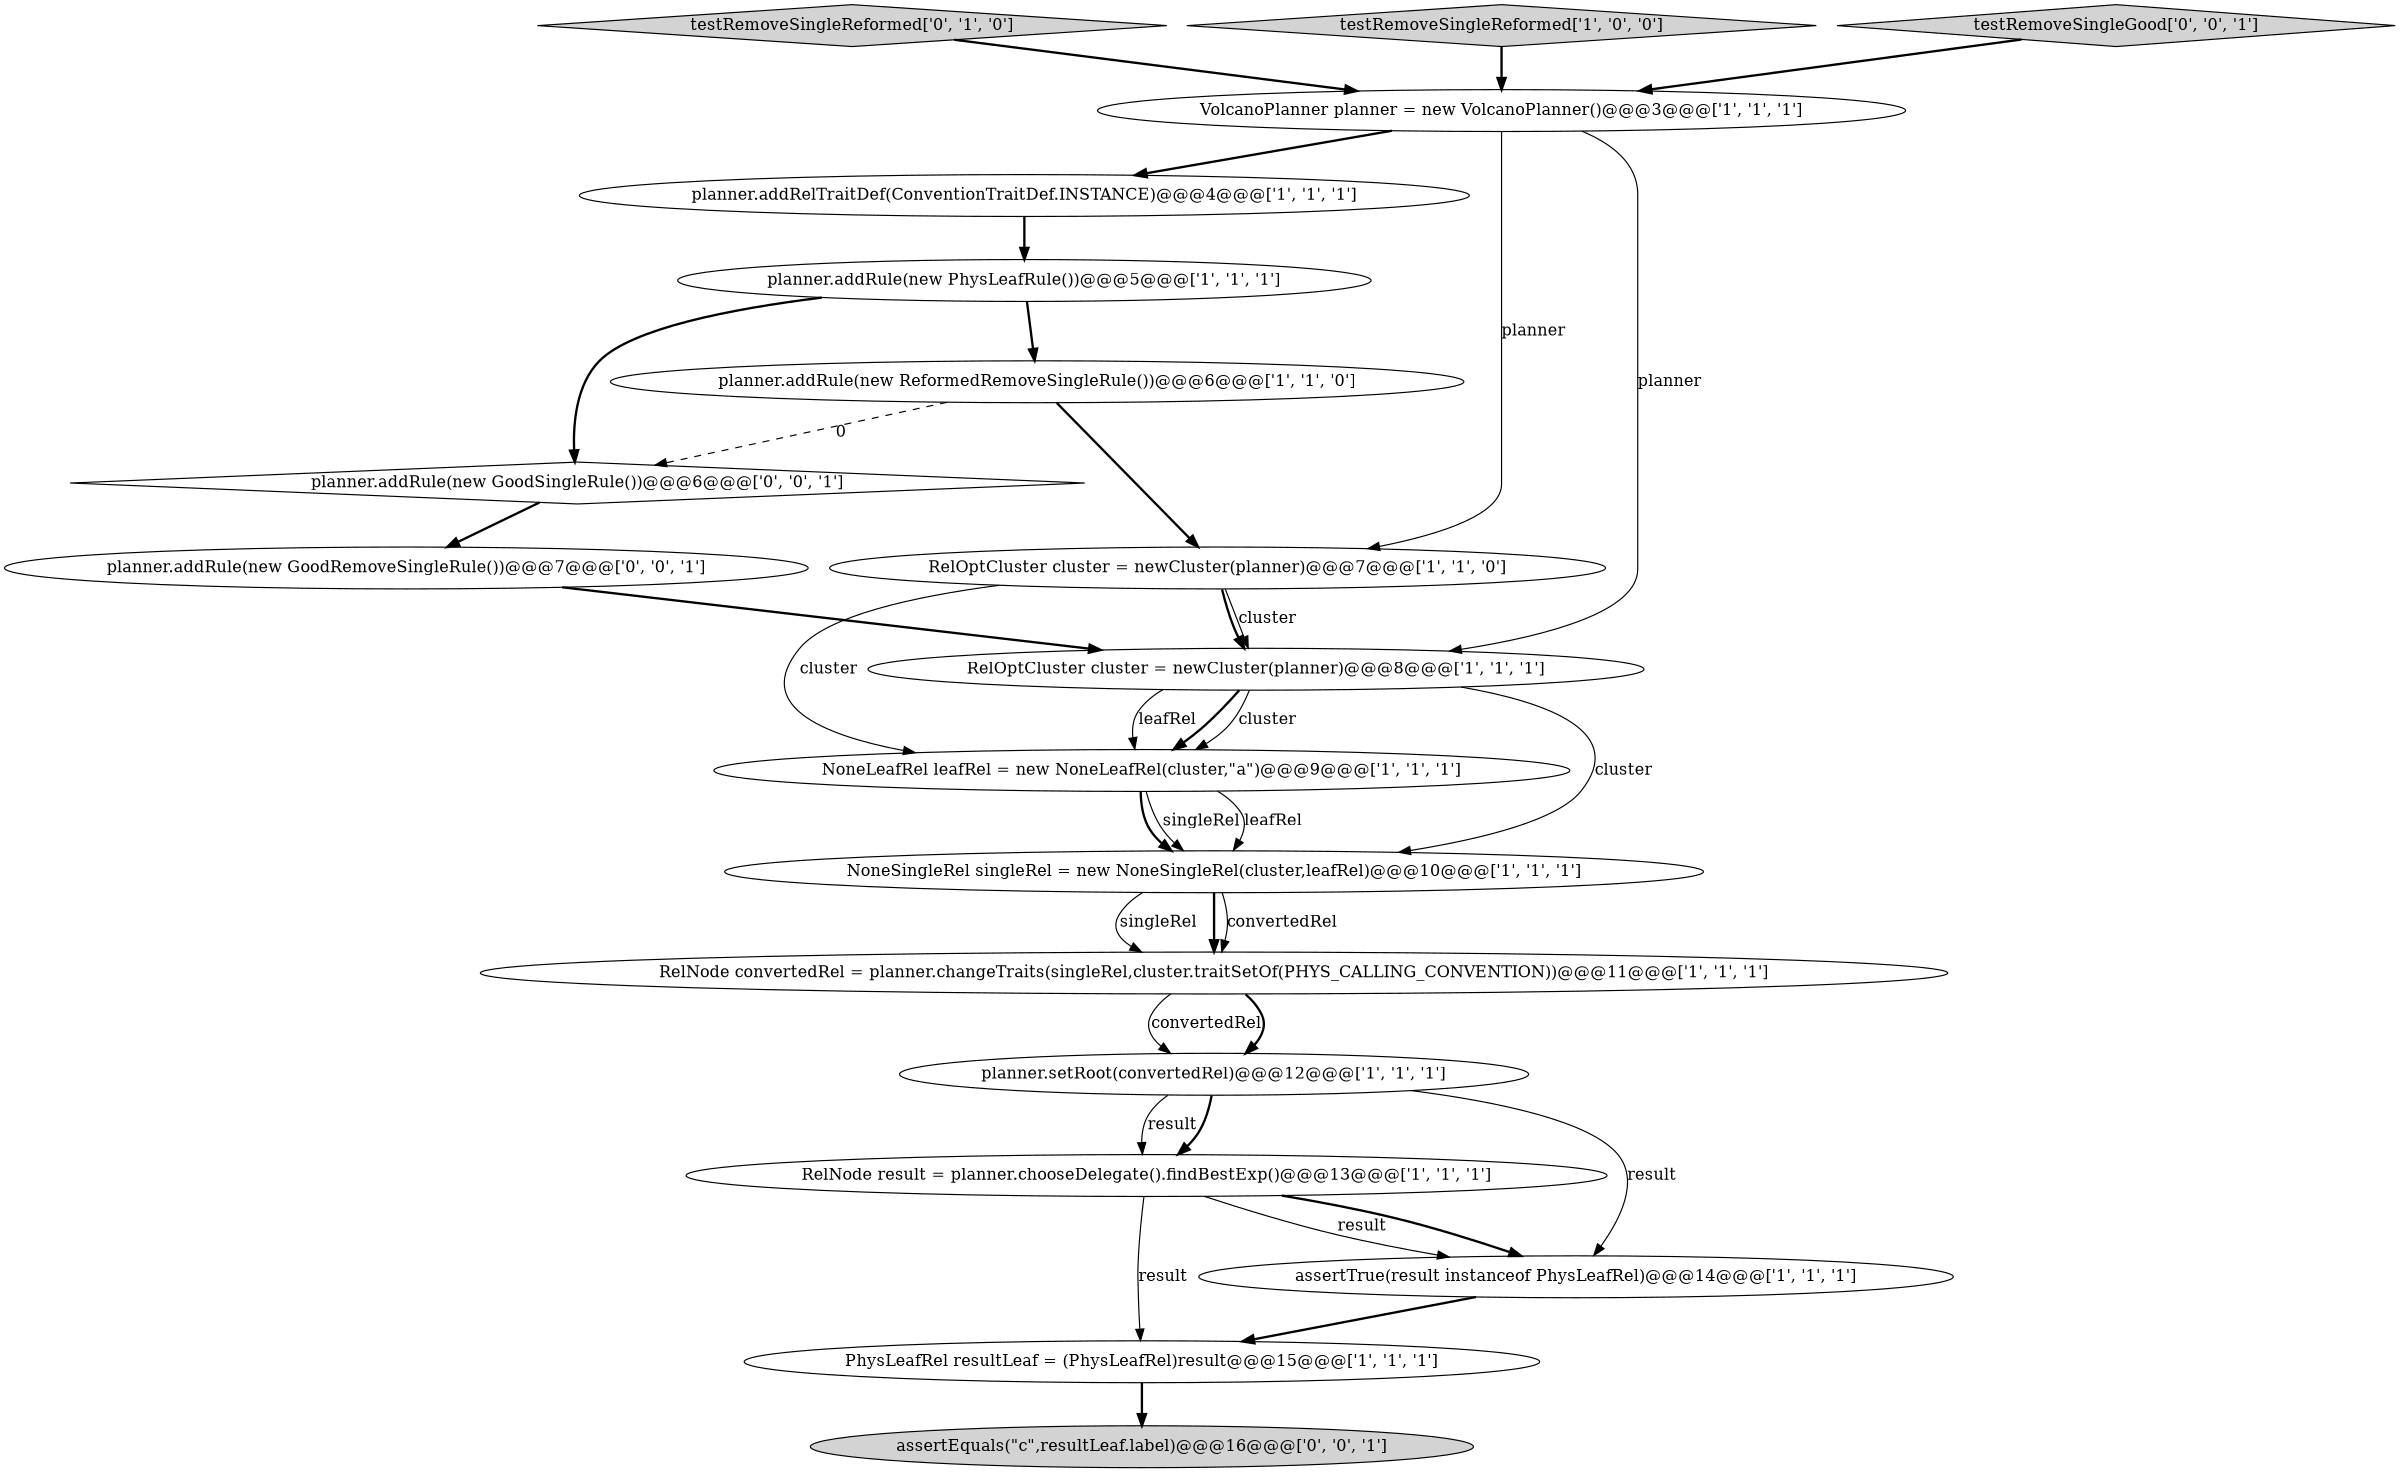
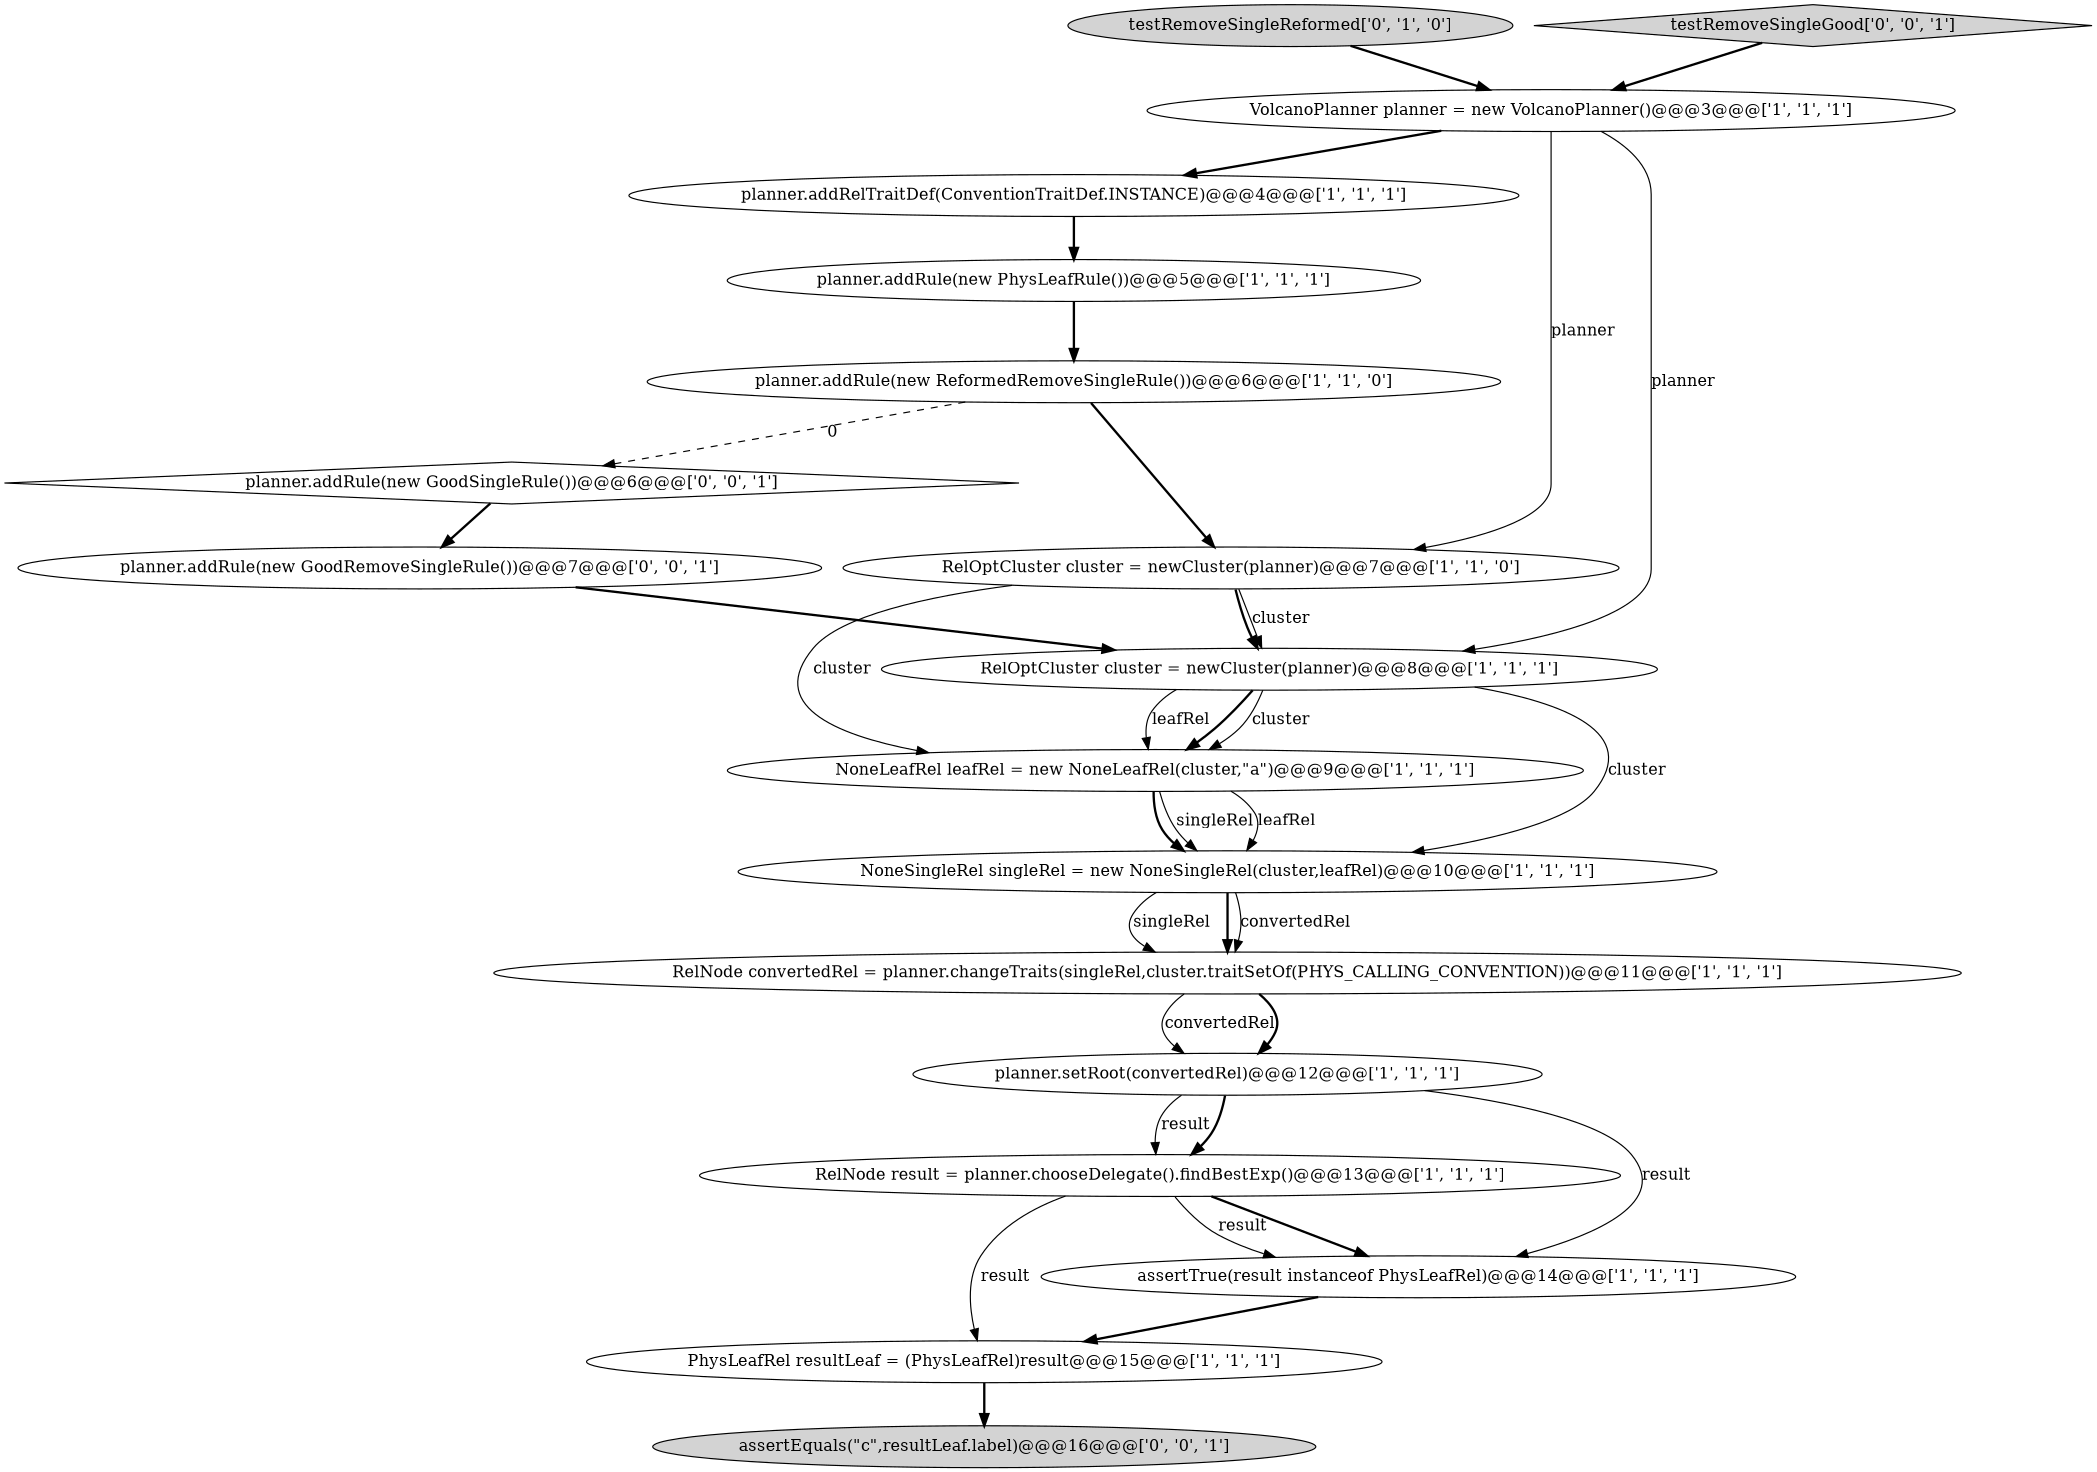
(852, 26) -> (1290, 26)
(1502, 26) -> none
(660, 329) -> none
